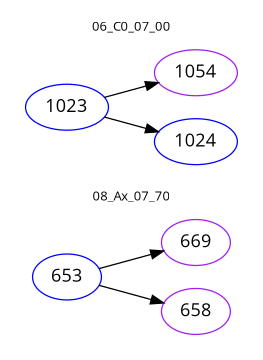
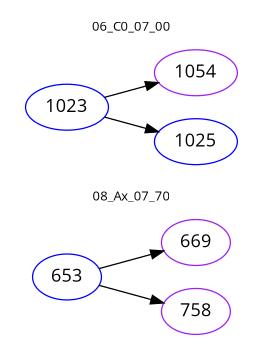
(196, 142) -> (196, 142)
(196, 311) -> (196, 311)
